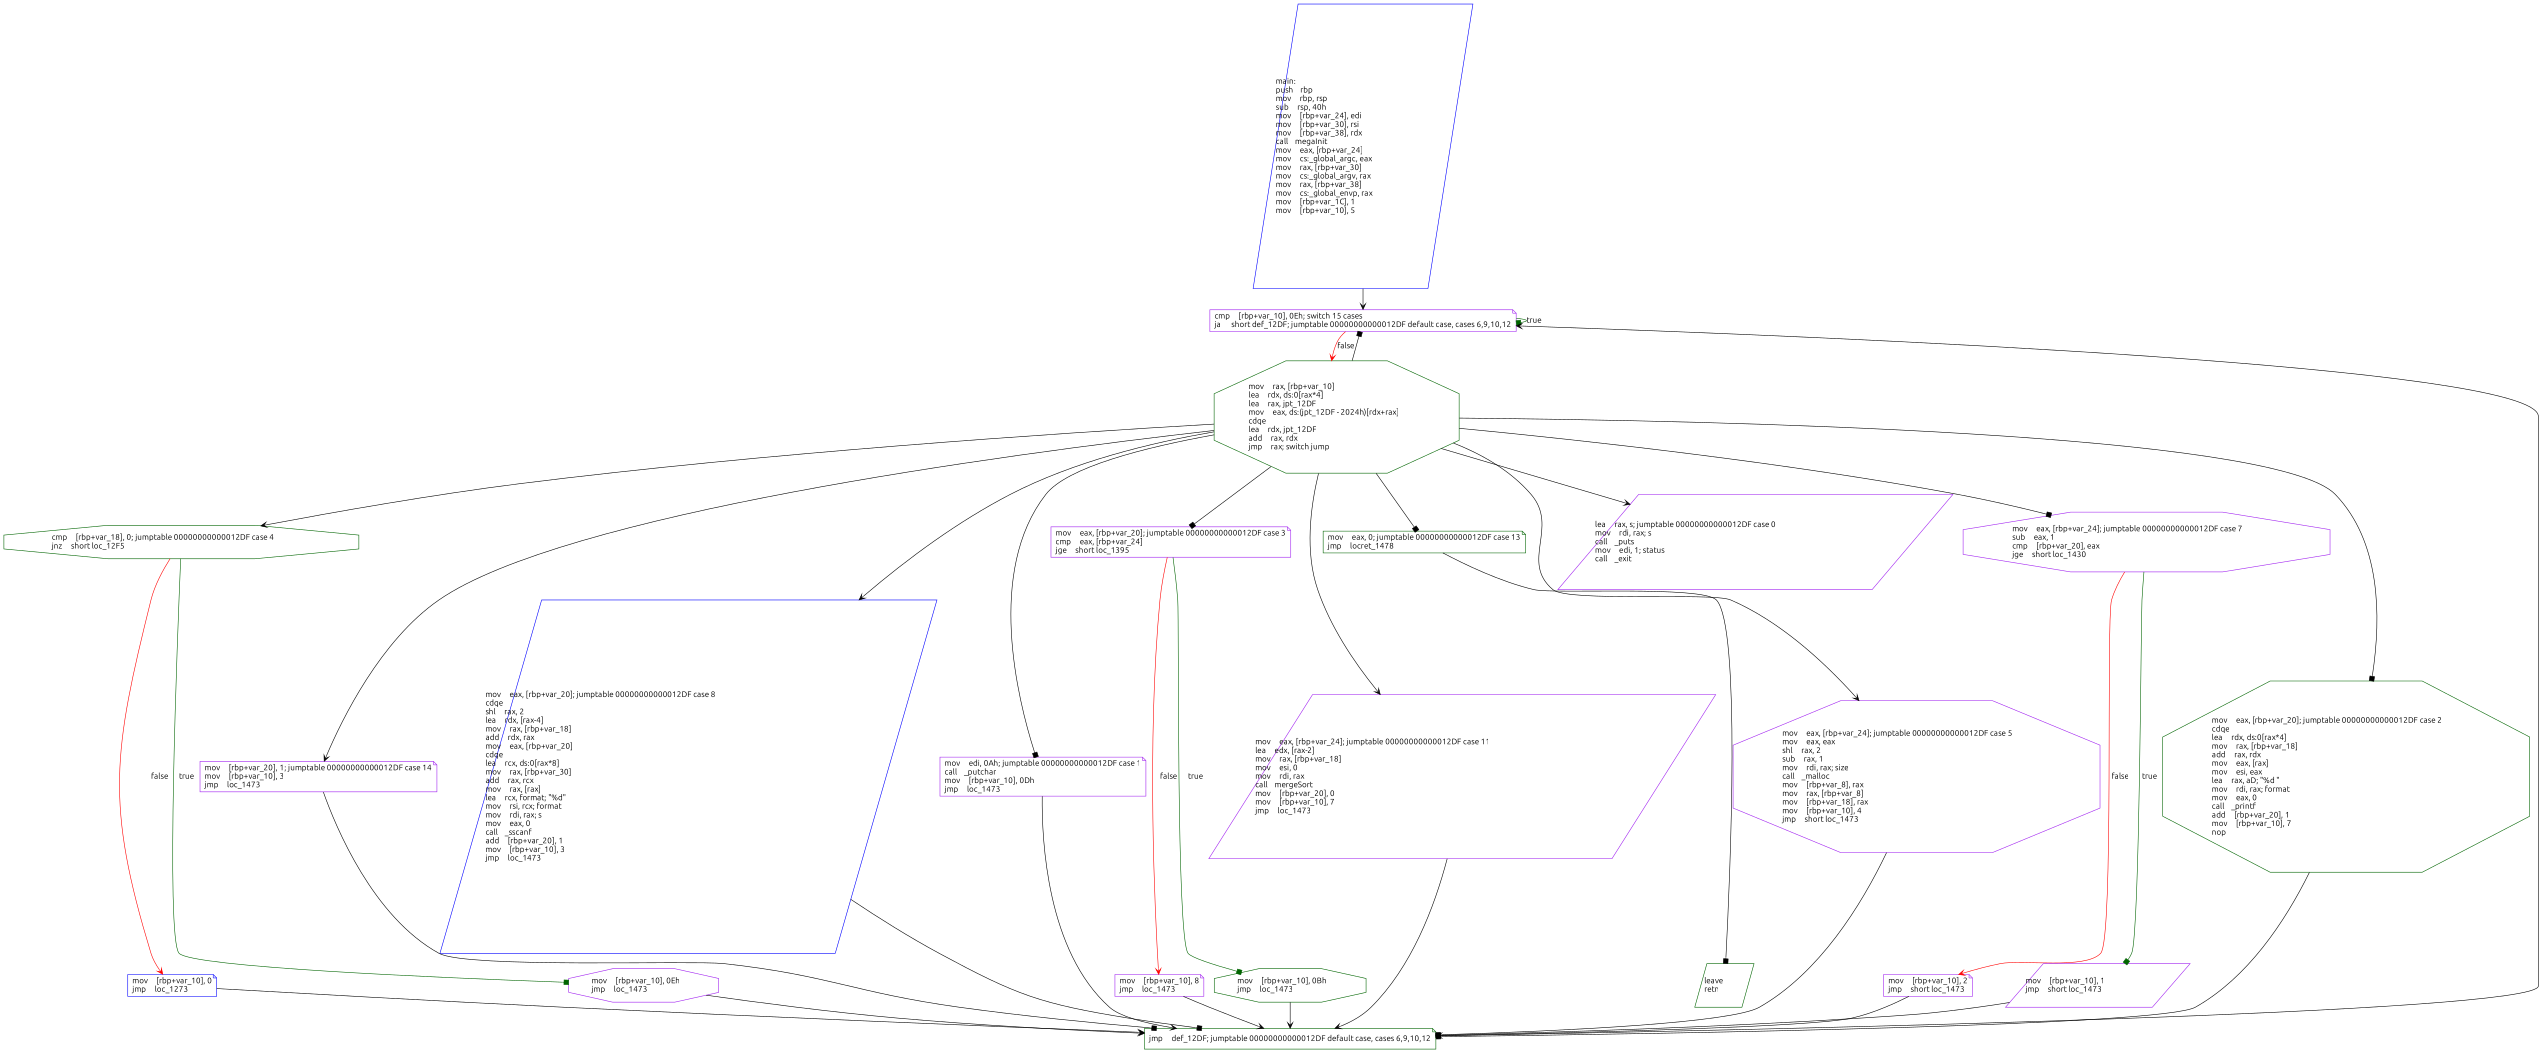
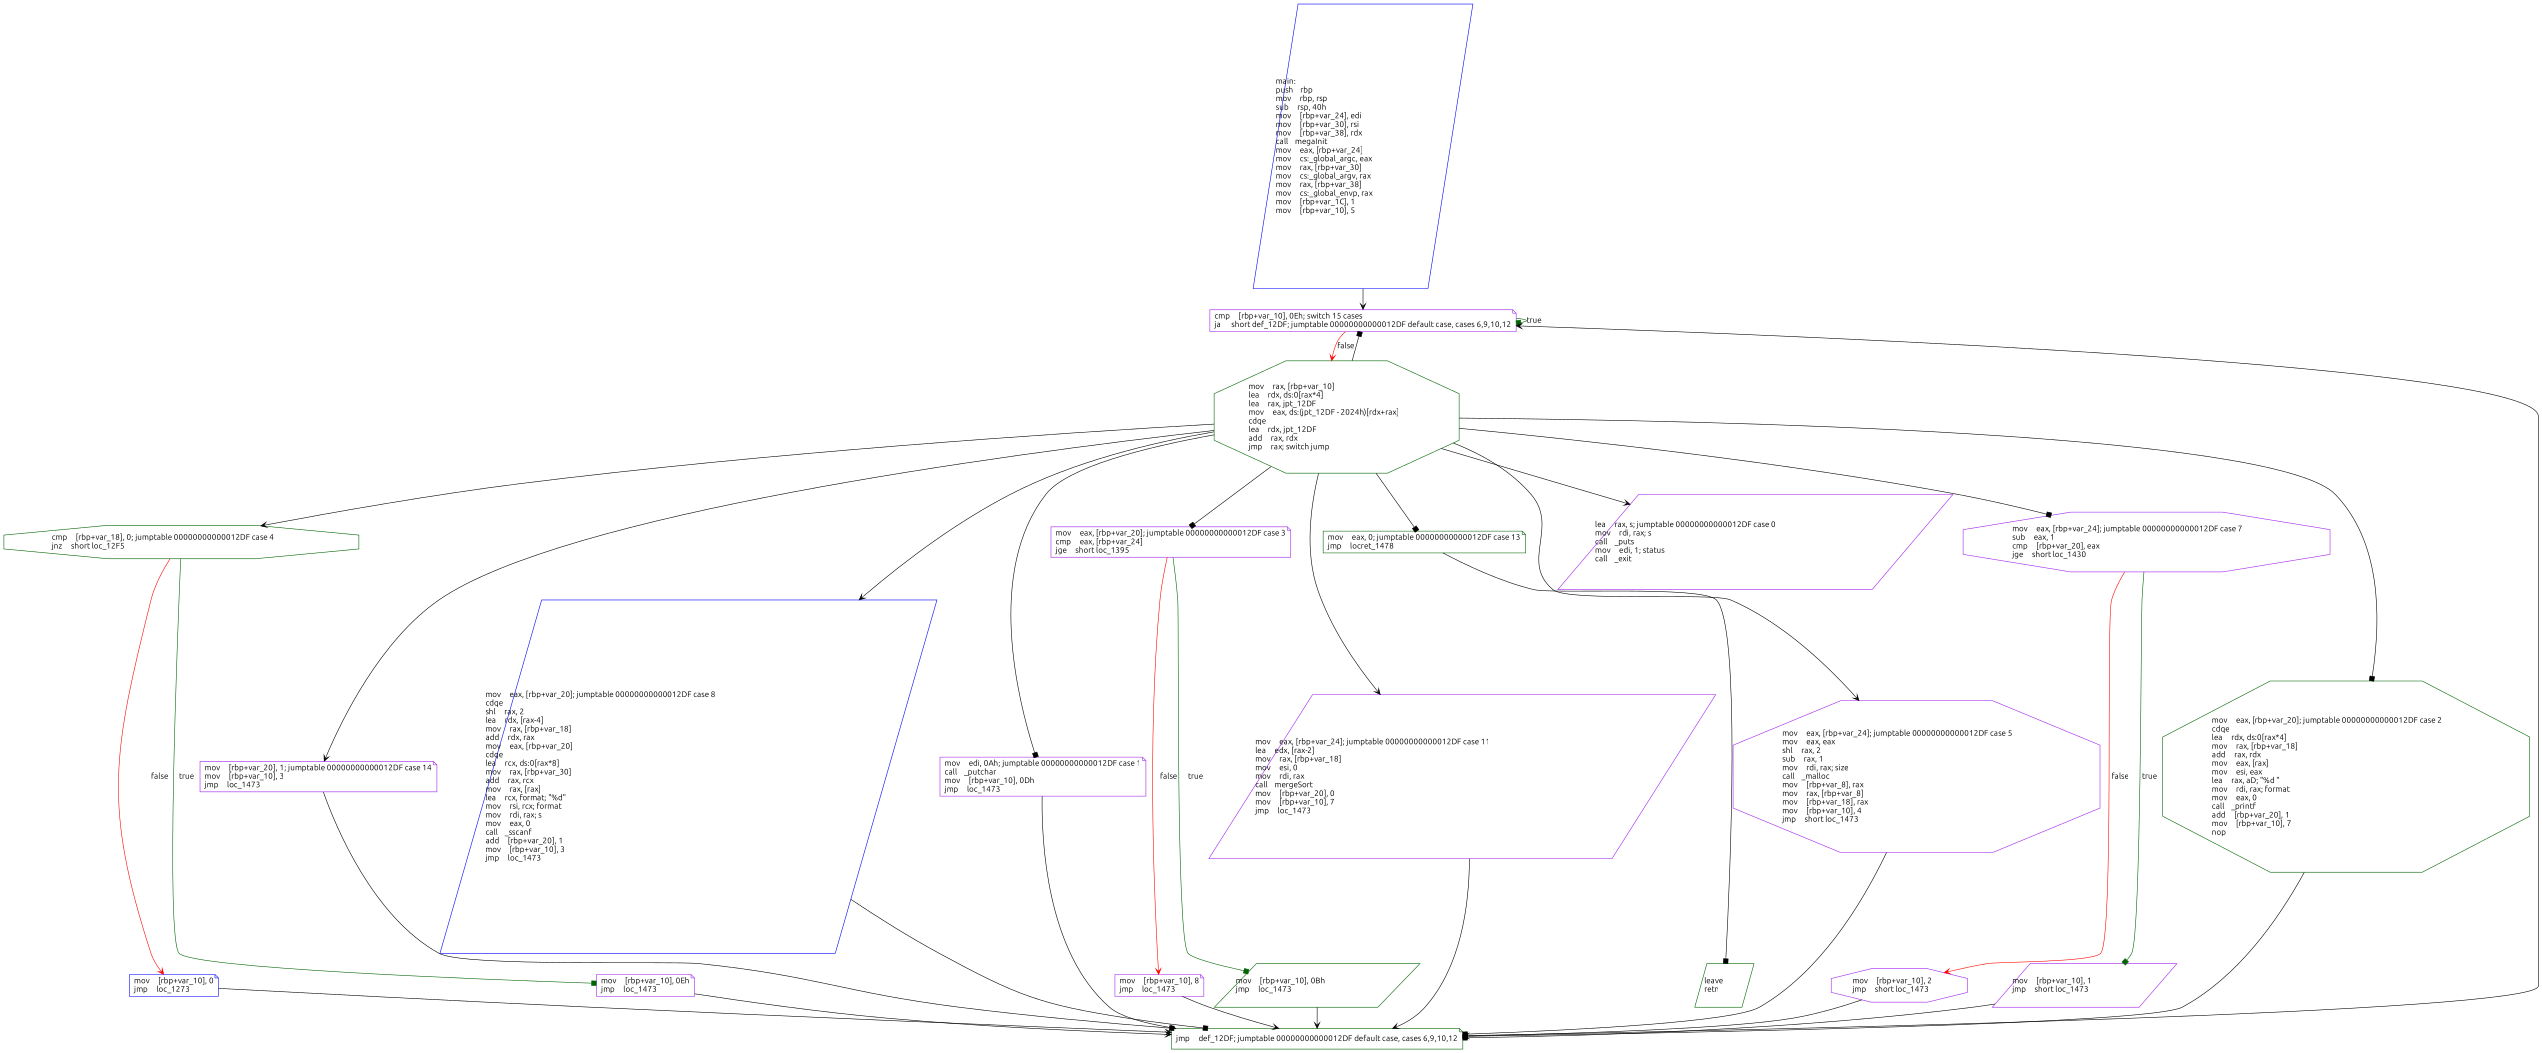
(644, 985) -> (645, 985)
(1290, 985) -> (1317, 985)
(1928, 985) -> (1899, 985)
